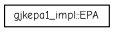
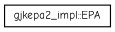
(57, 16) -> (58, 16)
